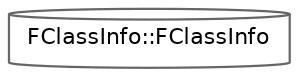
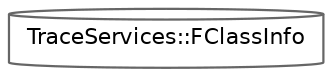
(149, 38) -> (166, 38)
